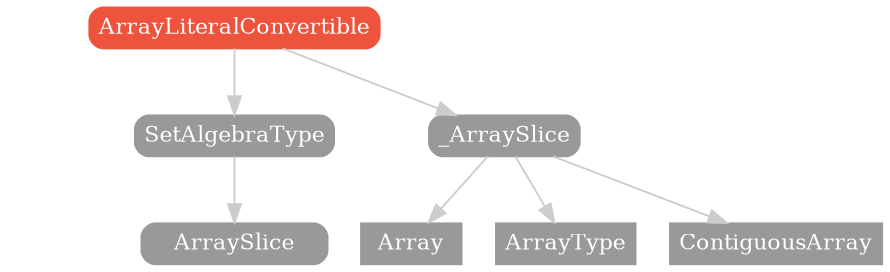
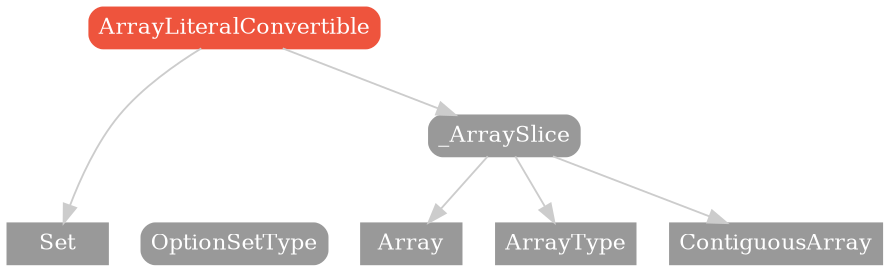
(234, 136) -> none
none -> (58, 244)
(234, 244) -> (234, 244)
